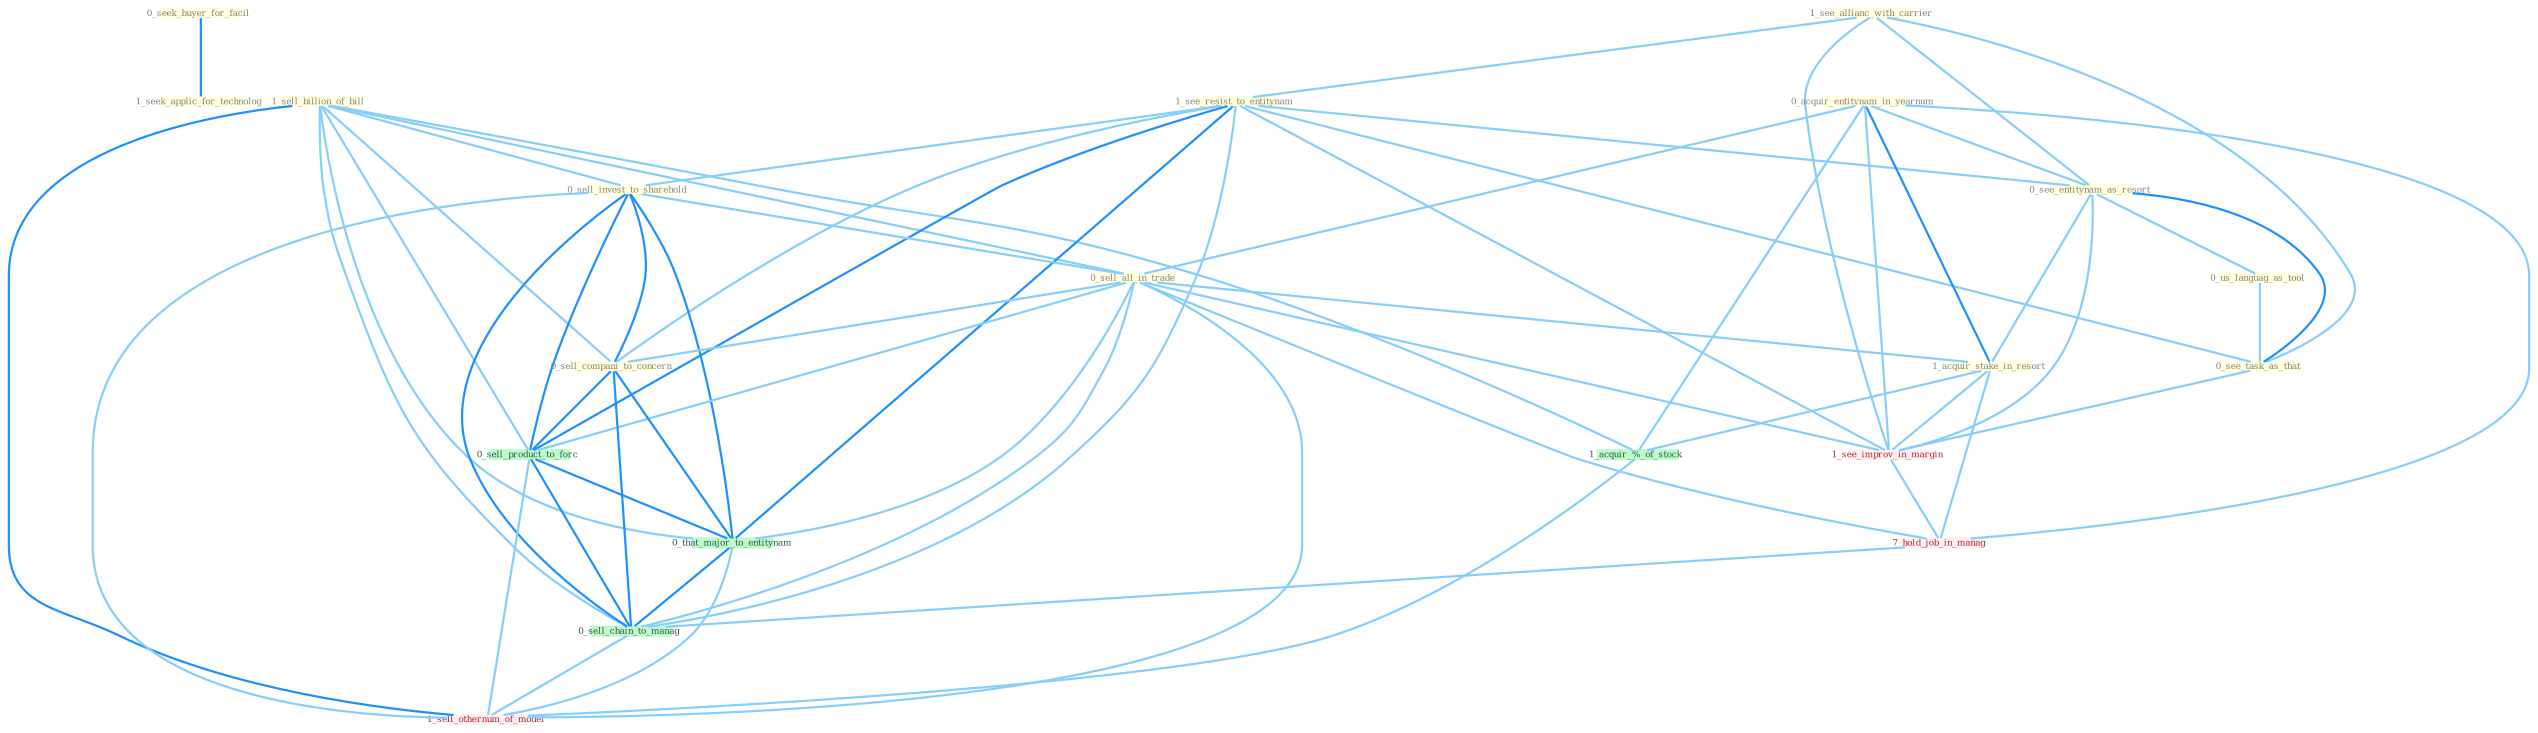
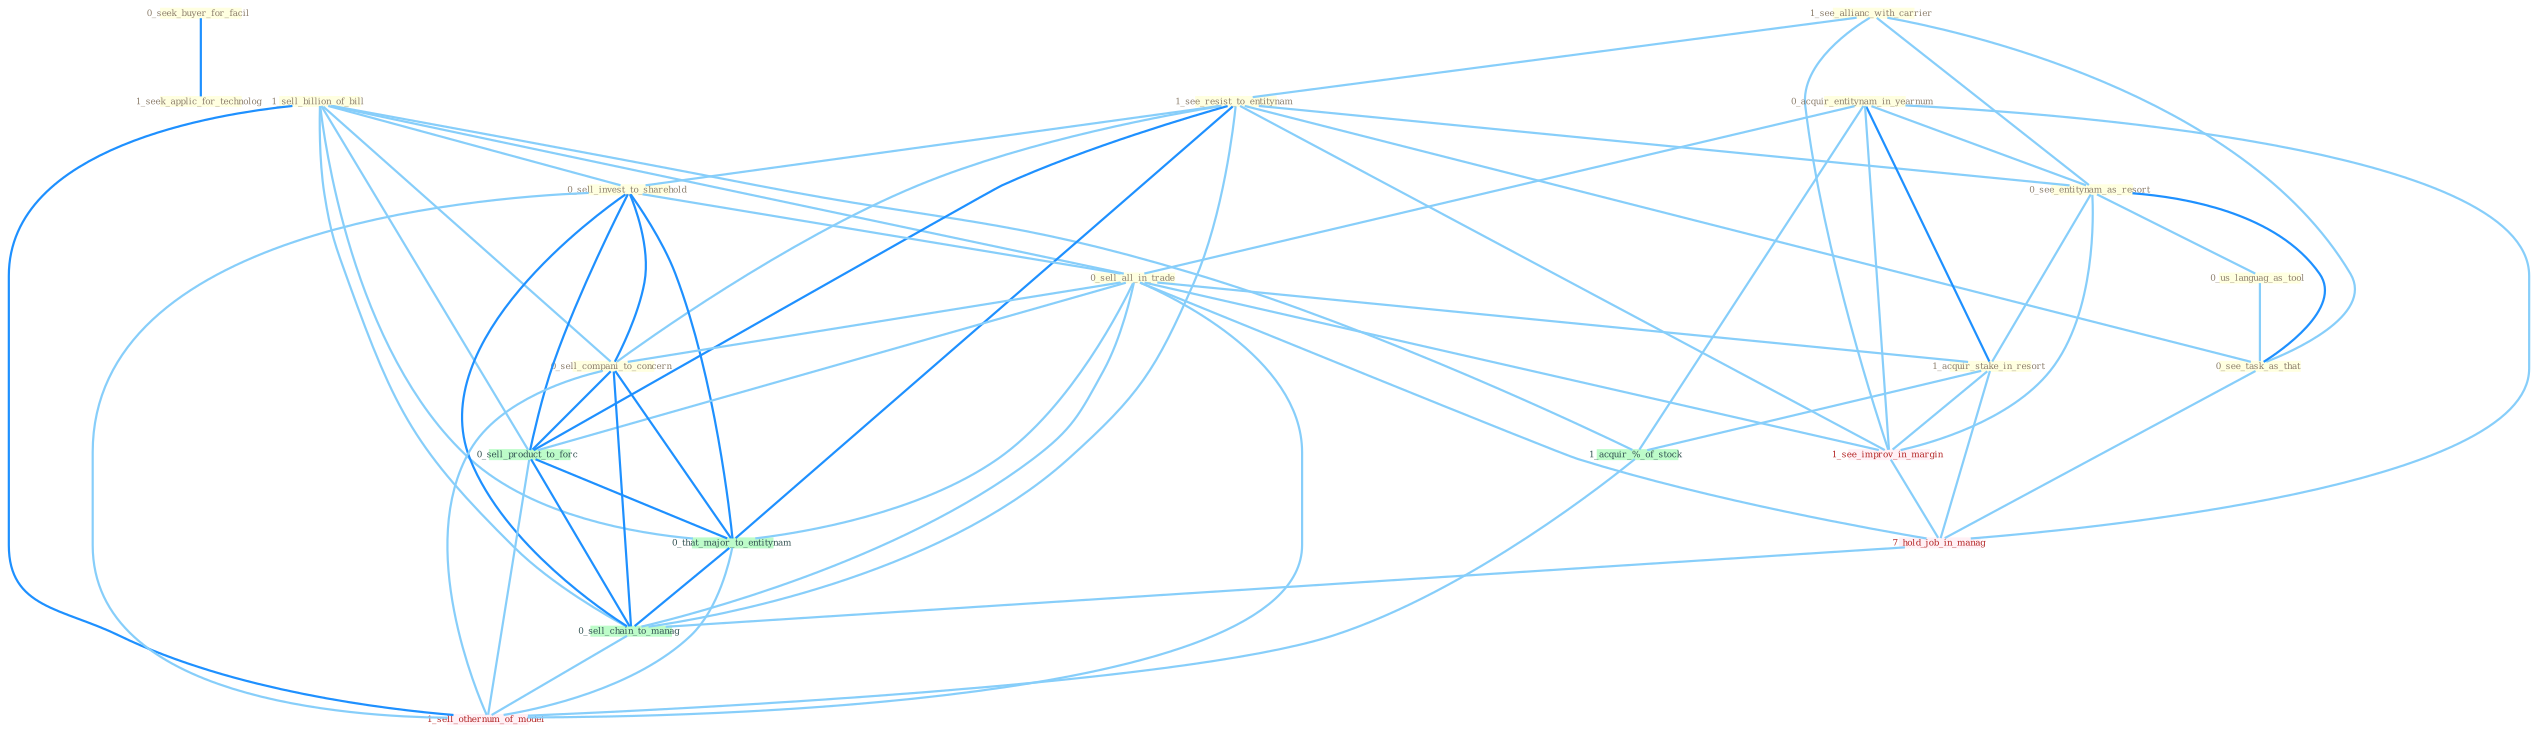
(2075, 410) -> (2100, 455)
none -> (452, 505)
